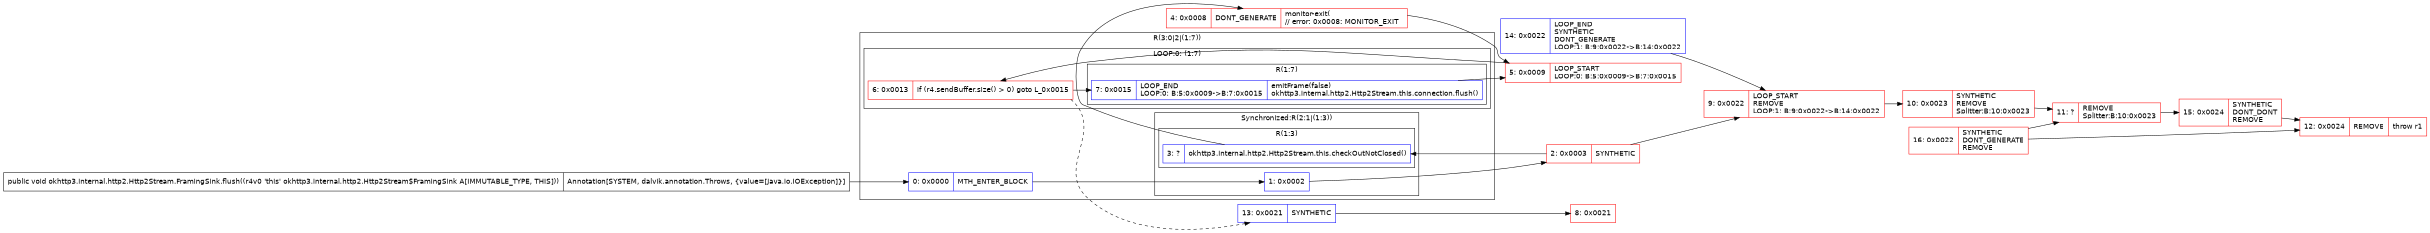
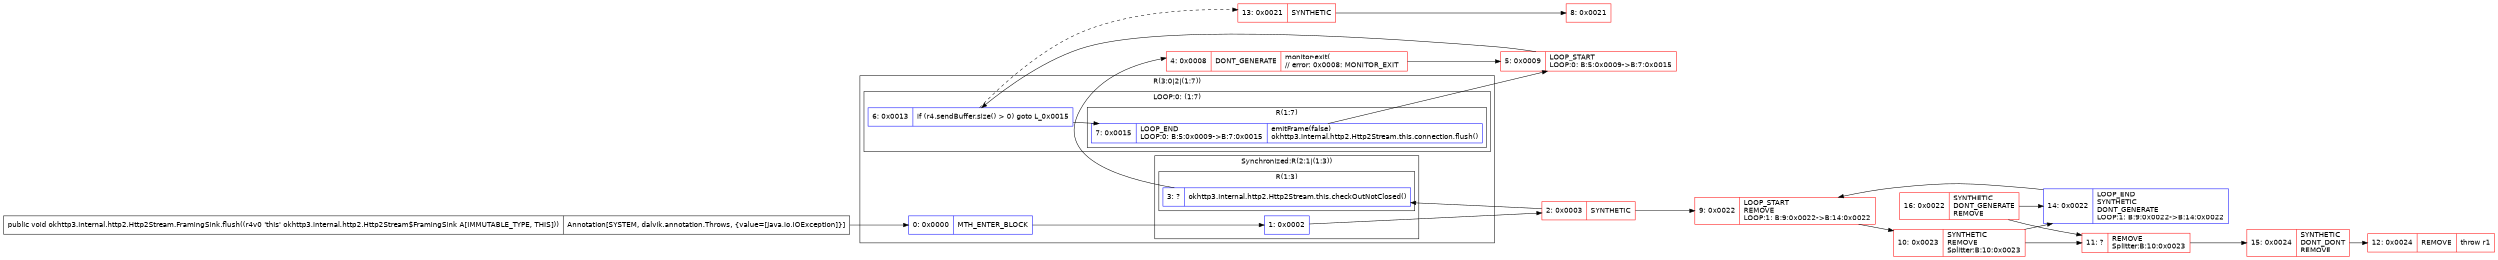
(971, 90) -> (971, 117)
(2161, 135) -> (2029, 206)
(1287, 213) -> (1287, 13)
none -> (2036, 227)
